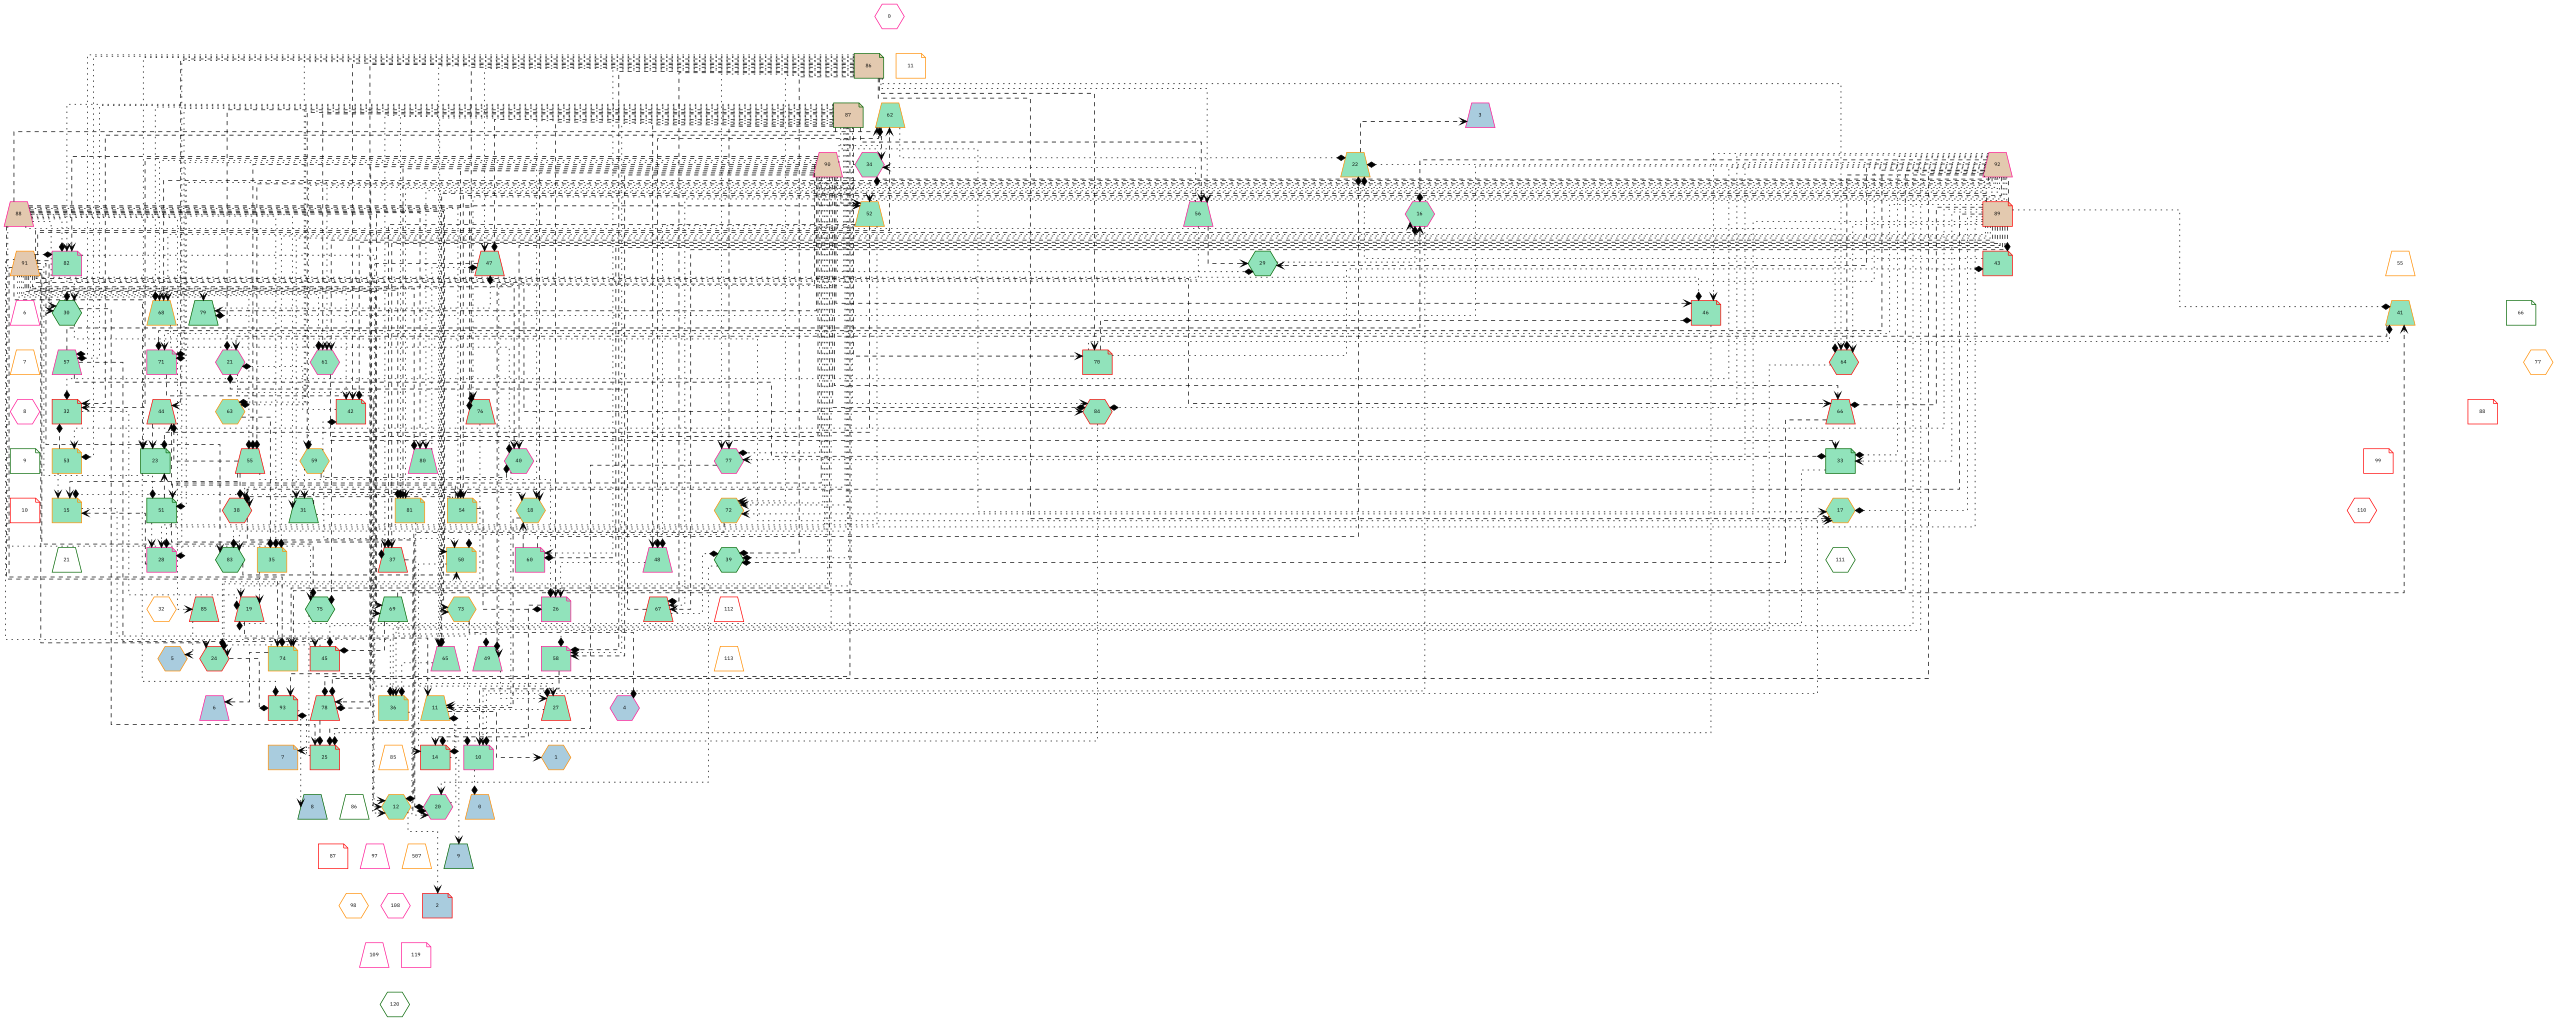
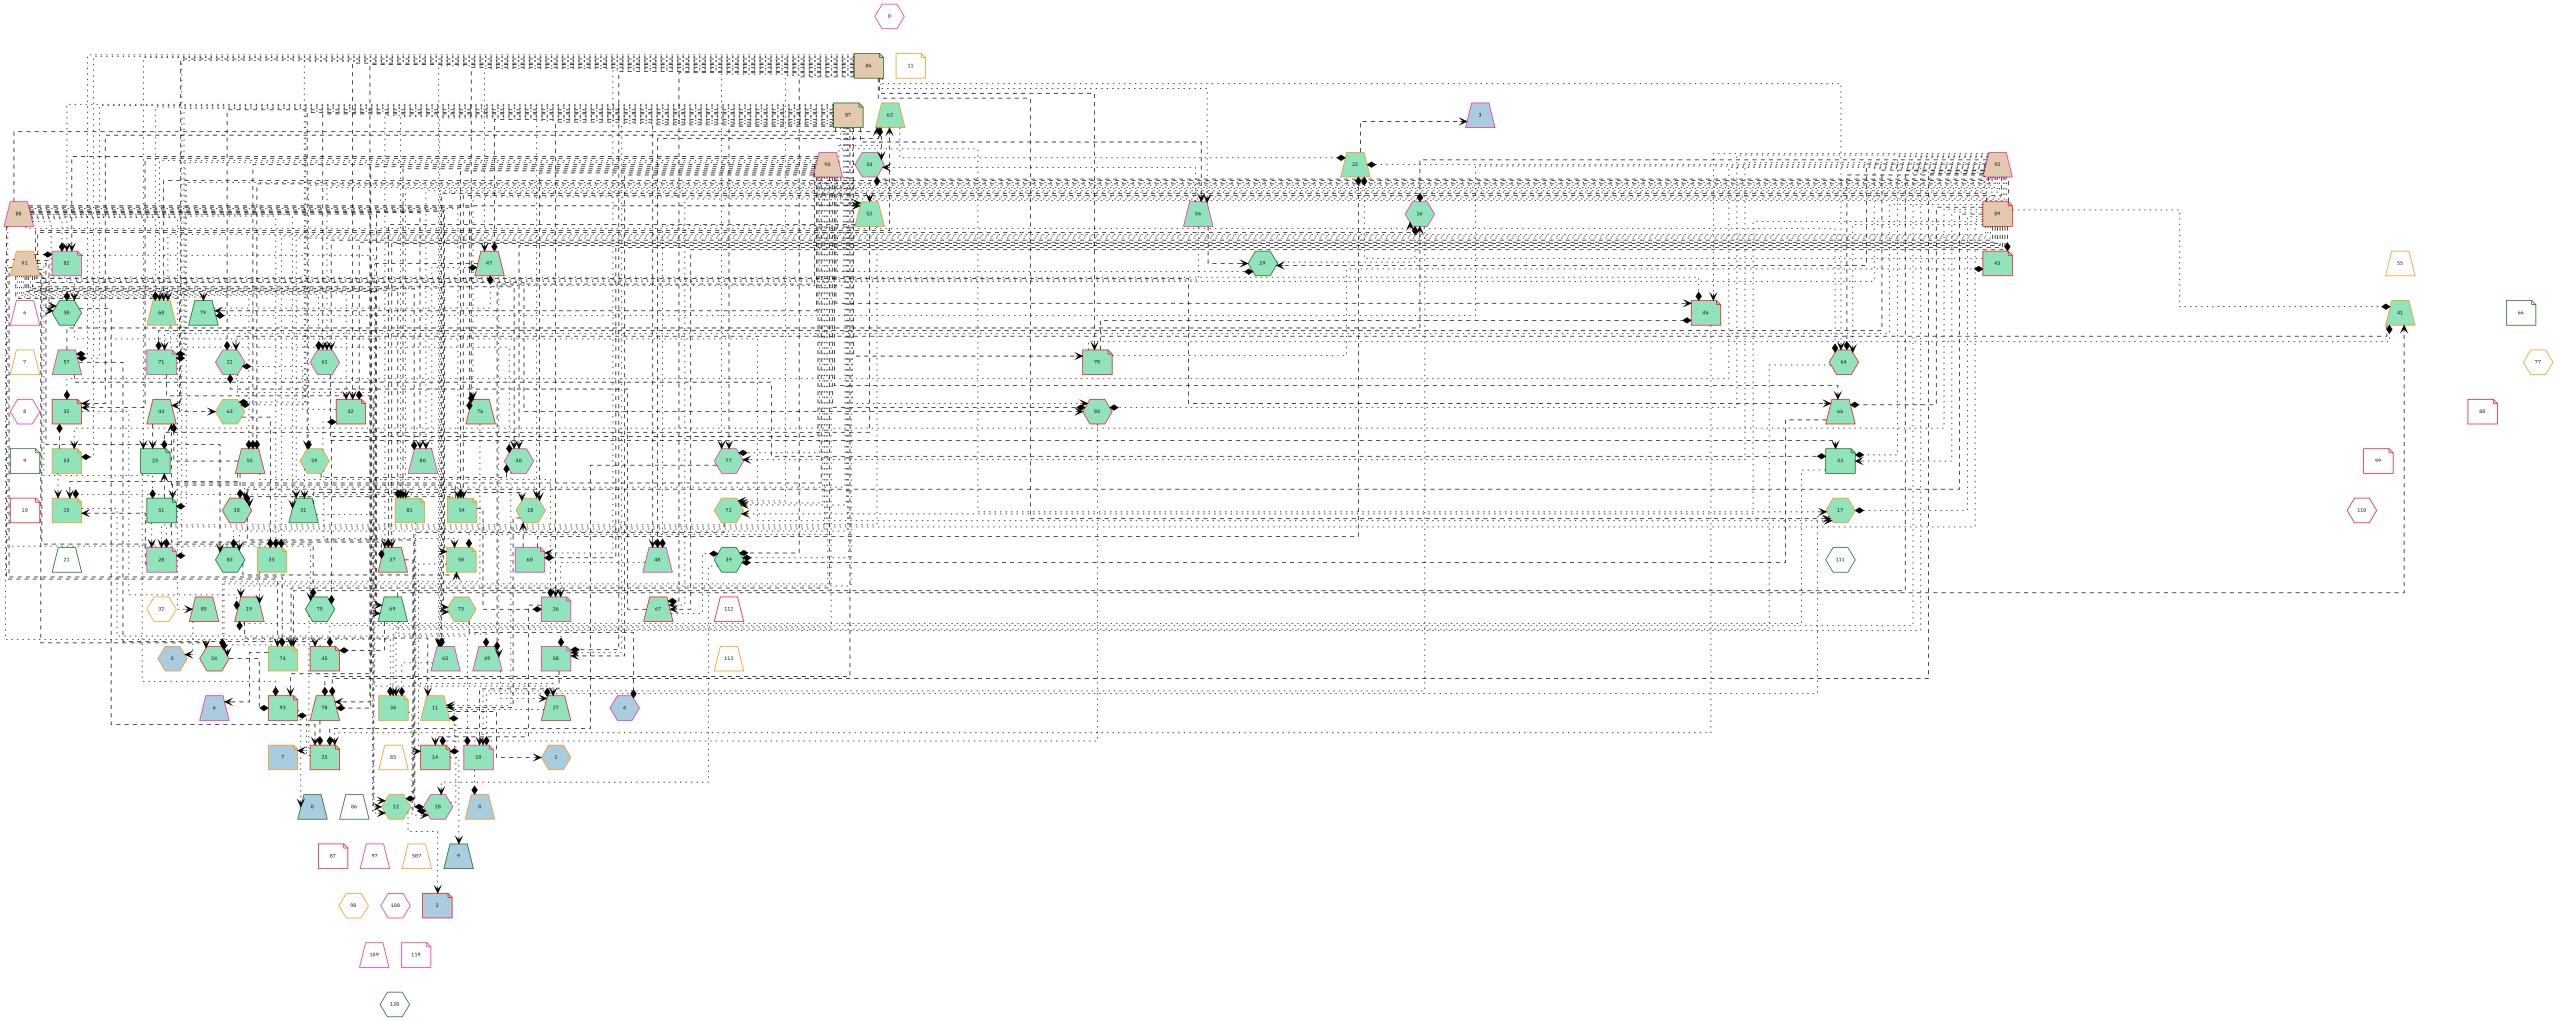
(137, 300) -> (157, 298)
(1224, 733) -> (1224, 733)
